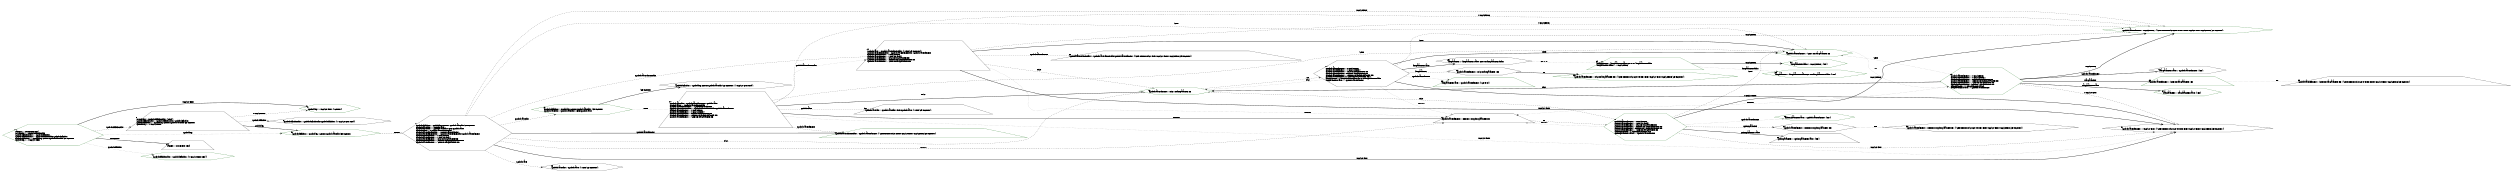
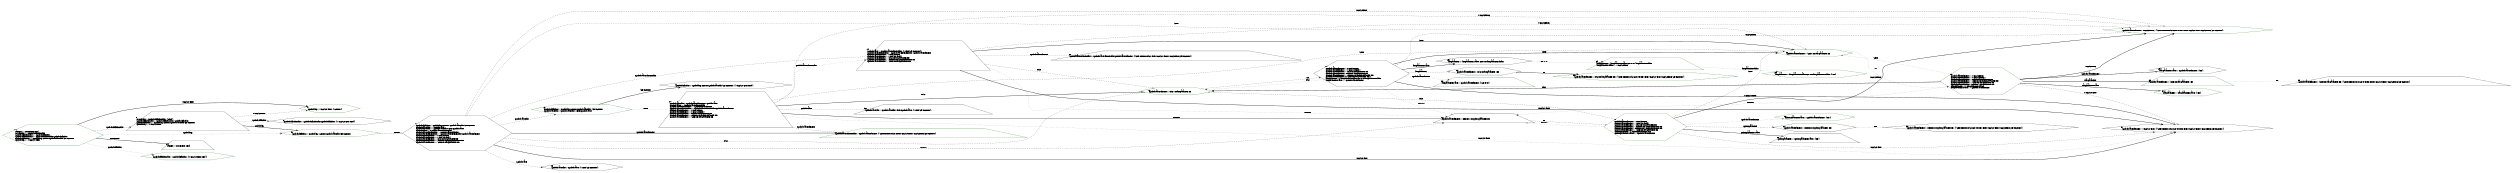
(1815, 63) -> none
(2188, 70) -> (2188, 70)
